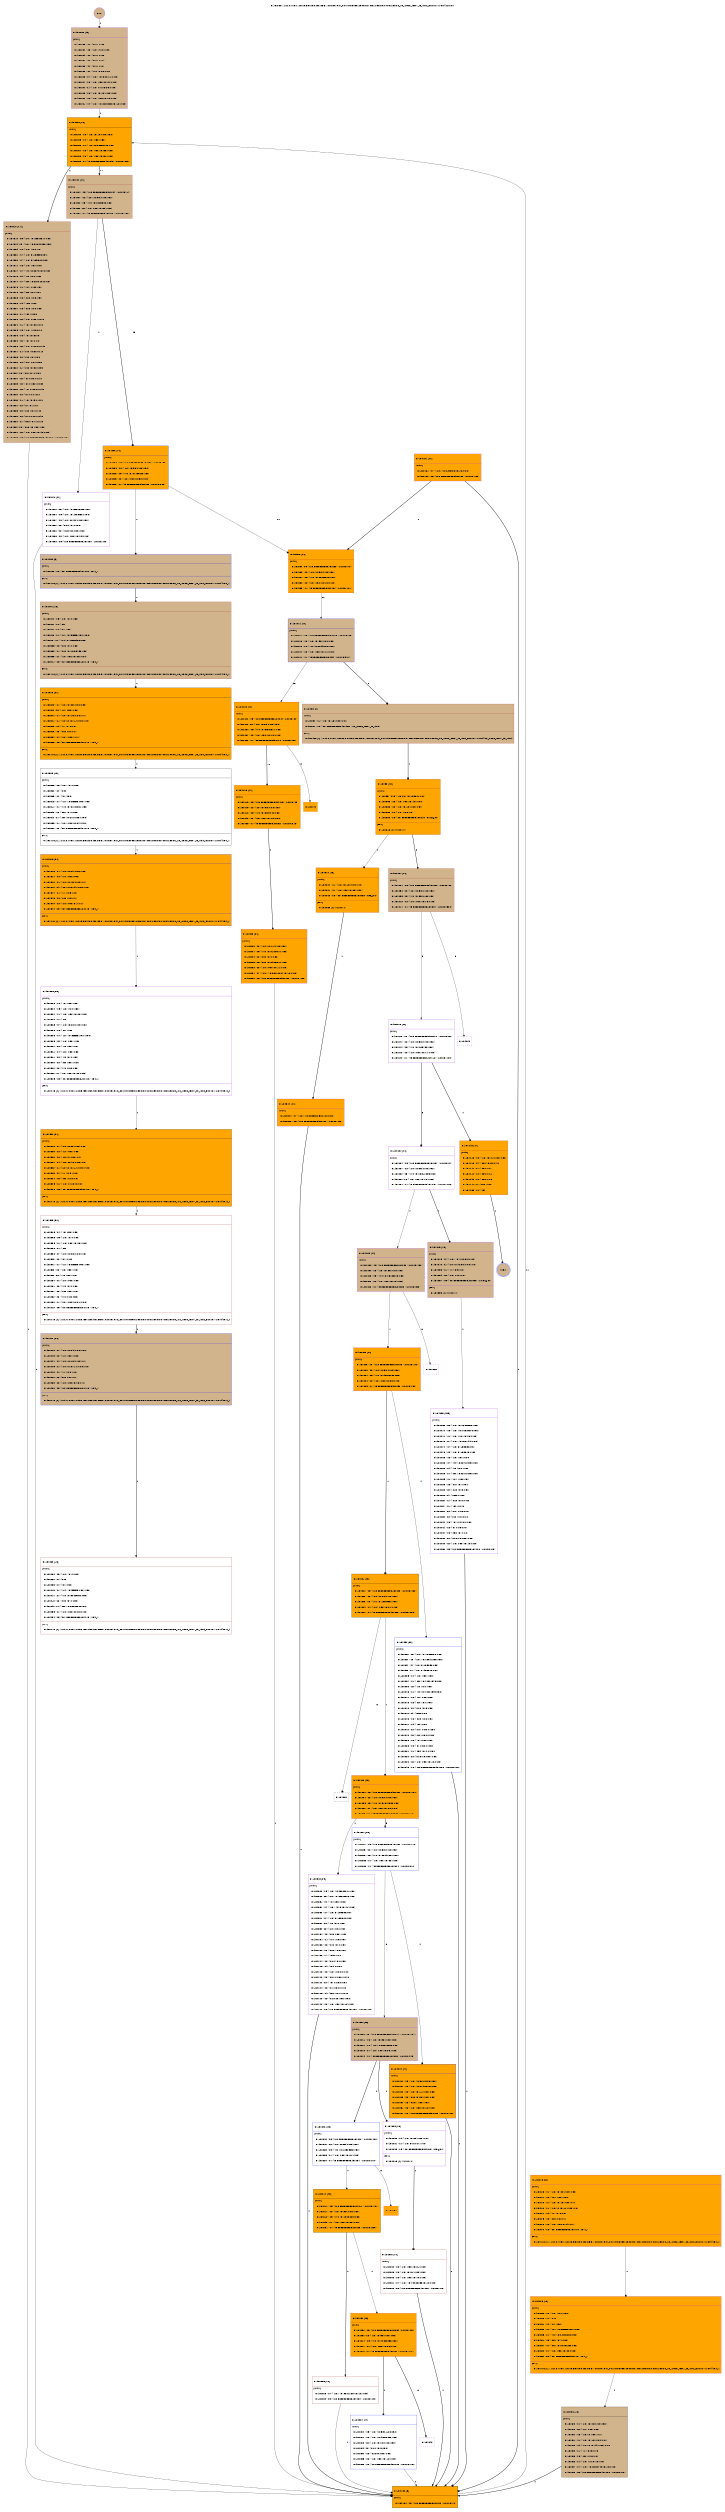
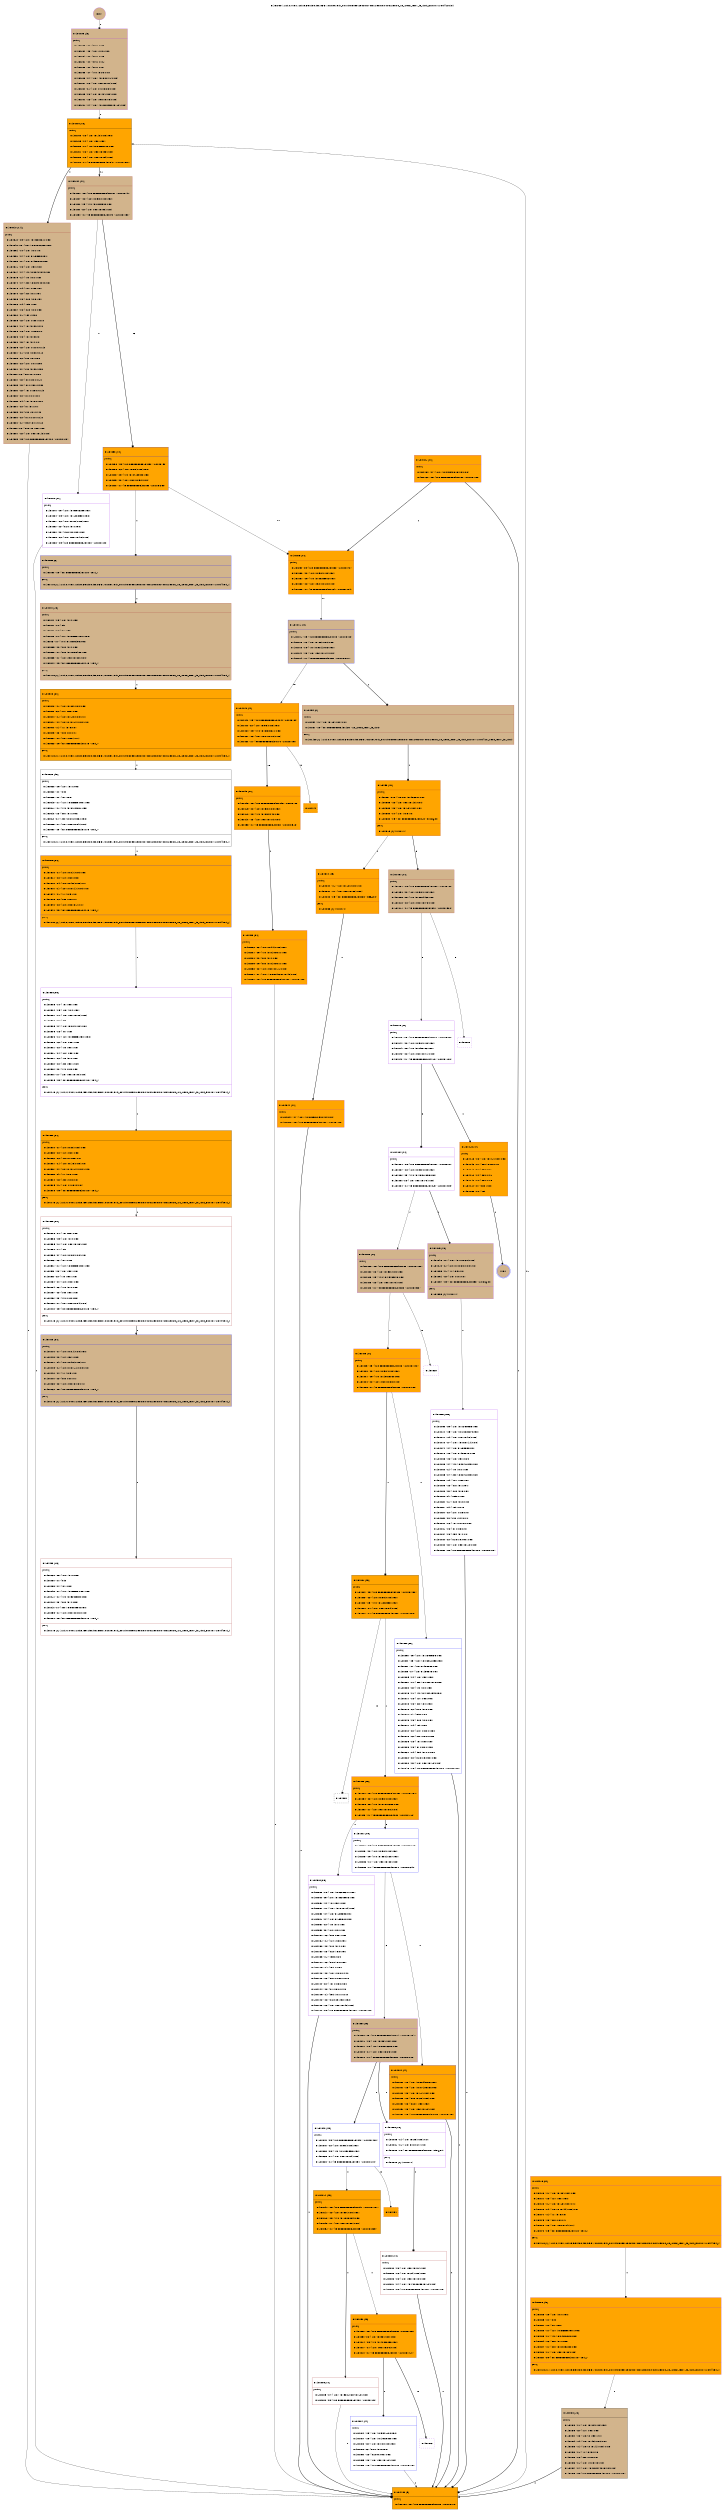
(99, 13) -> (99, 14)
